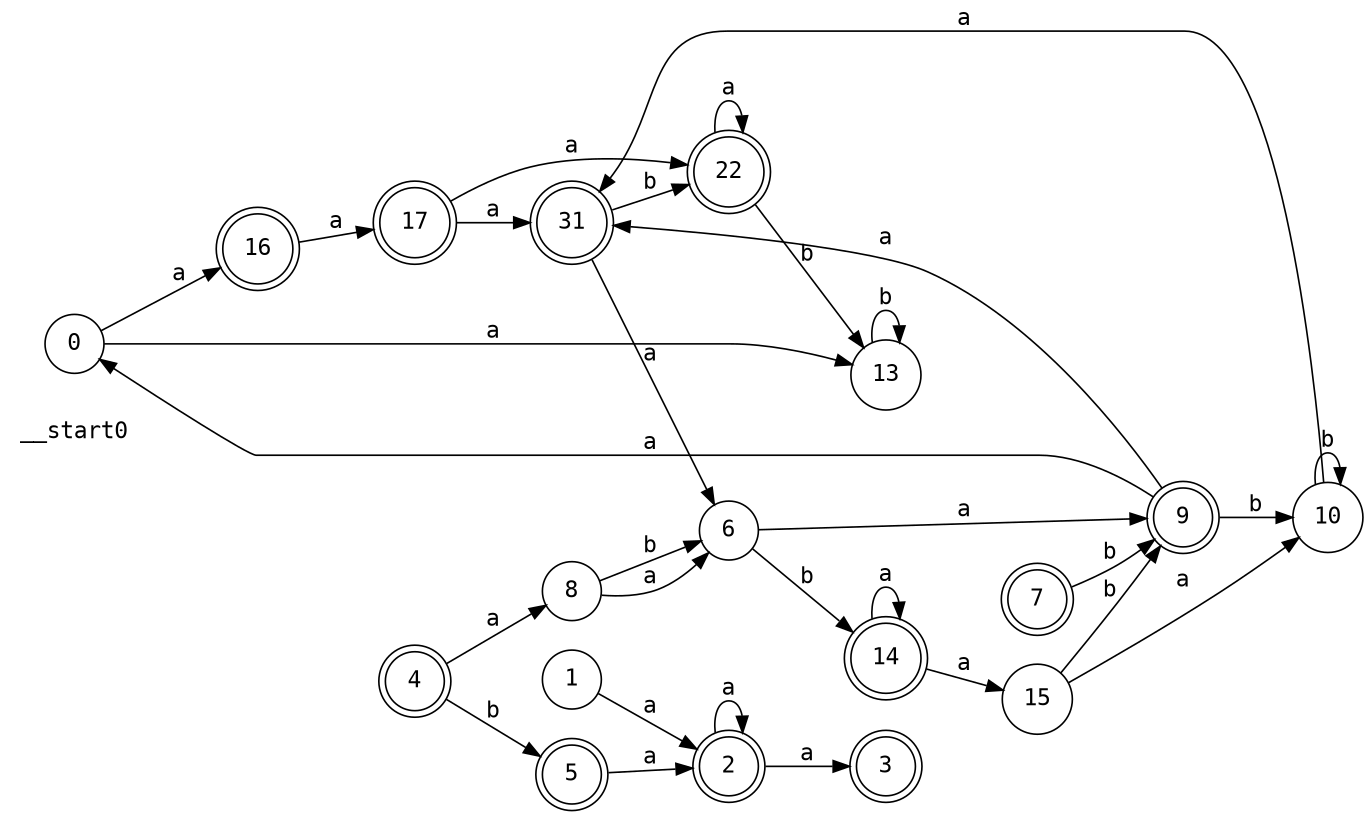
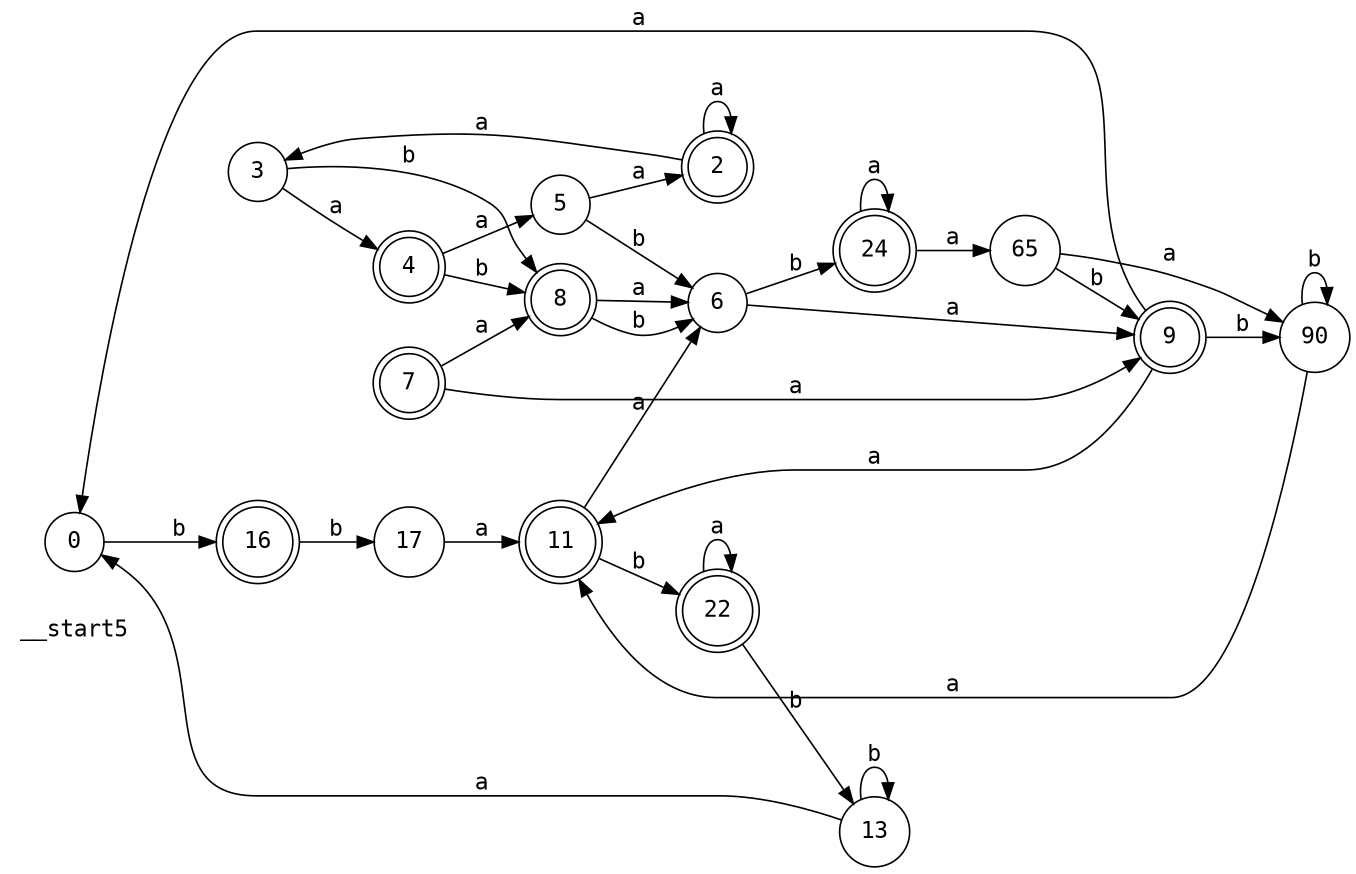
(557, 162) -> none
none -> (425, 177)
none -> (322, 215)
(336, 222) -> (336, 530)
(415, 223) -> (409, 542)
(572, 223) -> (561, 542)
none -> (632, 249)
(179, 274) -> (179, 530)
(471, 344) -> (403, 796)
none -> (478, 345)
(75, 432) -> (75, 630)
(1328, 517) -> (1315, 337)
(1110, 553) -> (796, 387)
(572, 591) -> (561, 300)
(493, 620) -> (482, 269)
(886, 658) -> (875, 251)
(572, 680) -> none
(1037, 699) -> (1025, 251)
(493, 711) -> (482, 222)
(886, 766) -> (258, 172)
(572, 775) -> (561, 205)
